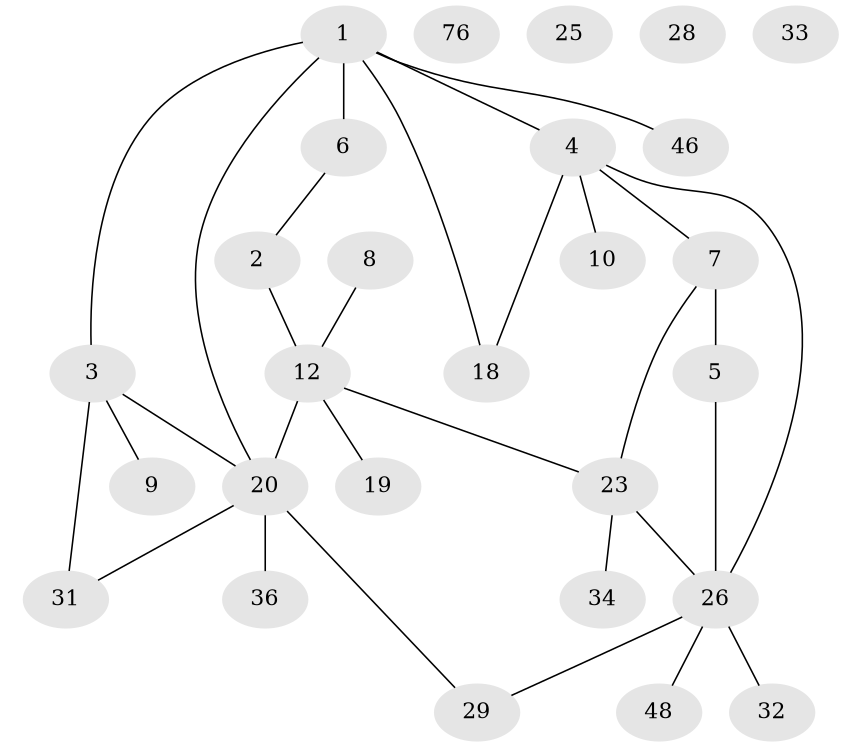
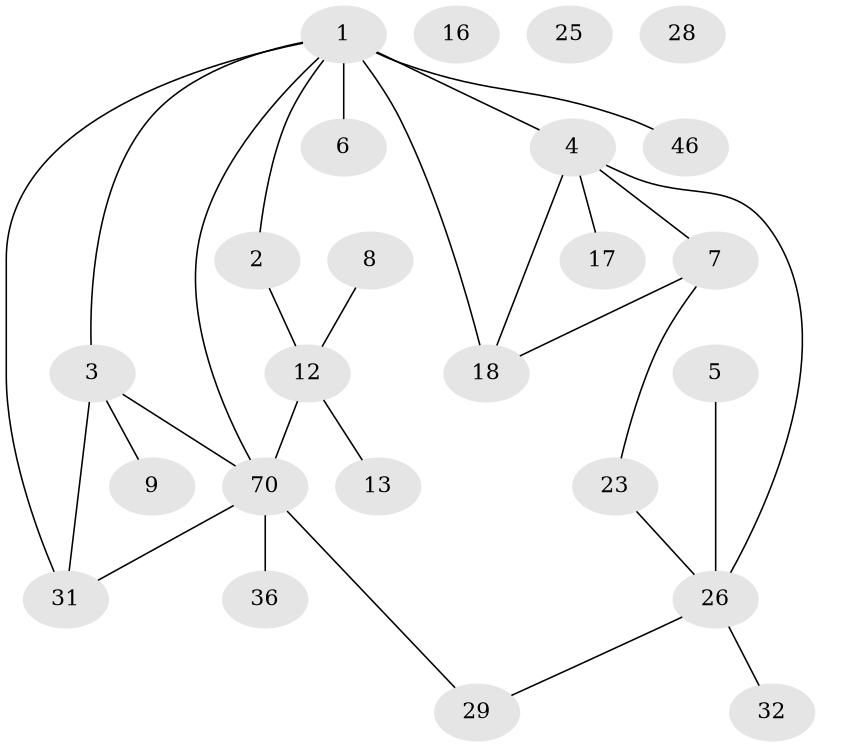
(457, 35) -> (457, 35)
(796, 35) -> none
(301, 204) -> (279, 141)
none -> (13, 222)
(603, 261) -> (603, 261)
(716, 317) -> (601, 317)
(461, 430) -> none
(265, 487) -> (265, 487)
(378, 487) -> (378, 487)
(603, 600) -> none
(659, 713) -> none
